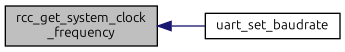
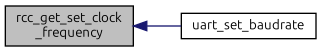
(81, 26) -> (69, 26)
